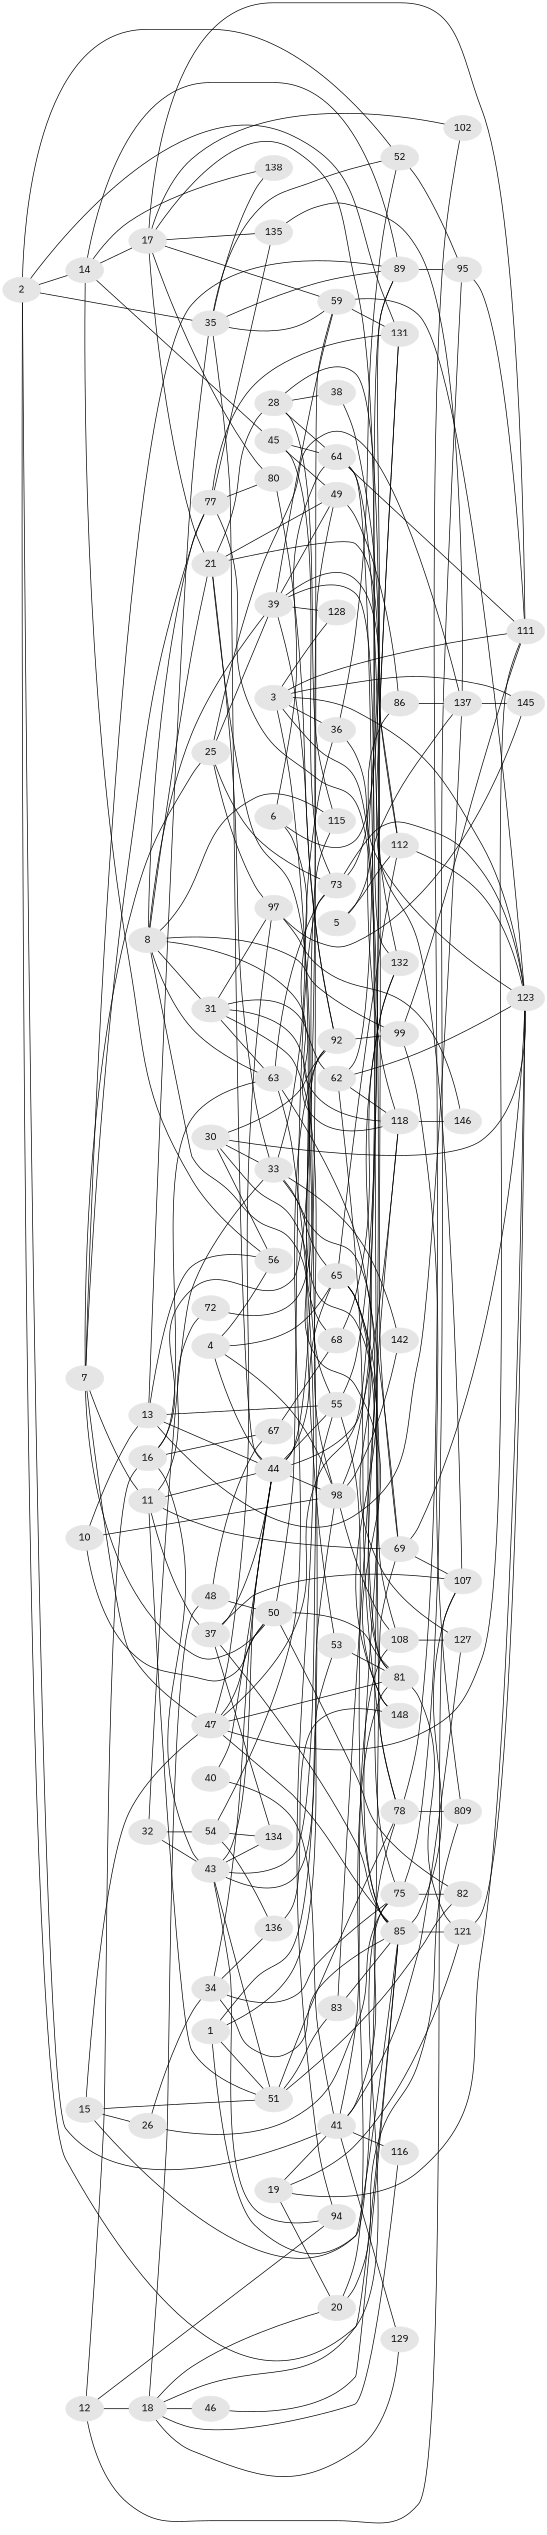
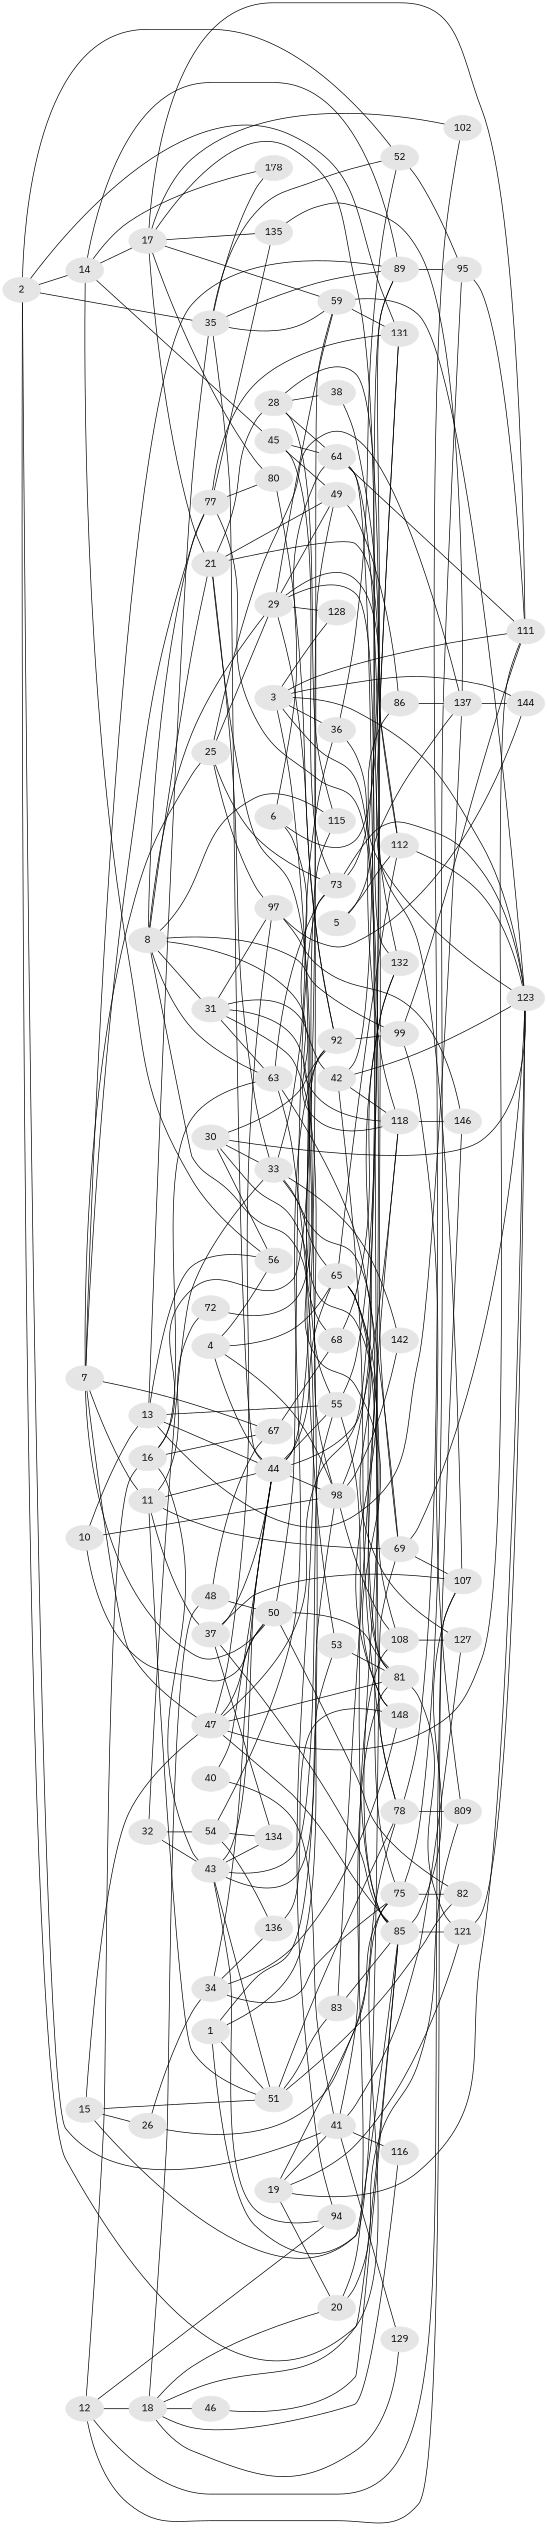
(274, 168) -> (274, 168)
(274, 605) -> (274, 605)
(526, 704) -> (526, 704)
(337, 1079) -> (337, 1079)
none -> (185, 1402)
(375, 1971) -> (361, 2009)
(301, 2042) -> (338, 1885)
none -> (430, 2305)
